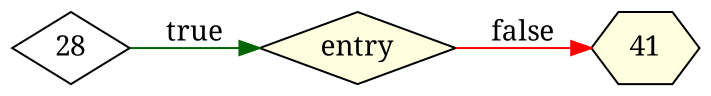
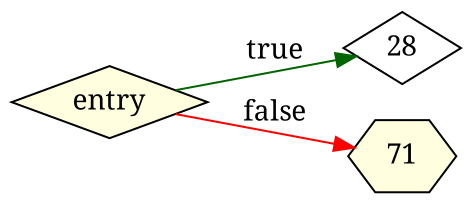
(185, 48) -> (256, 75)
(645, 48) -> (402, 156)
